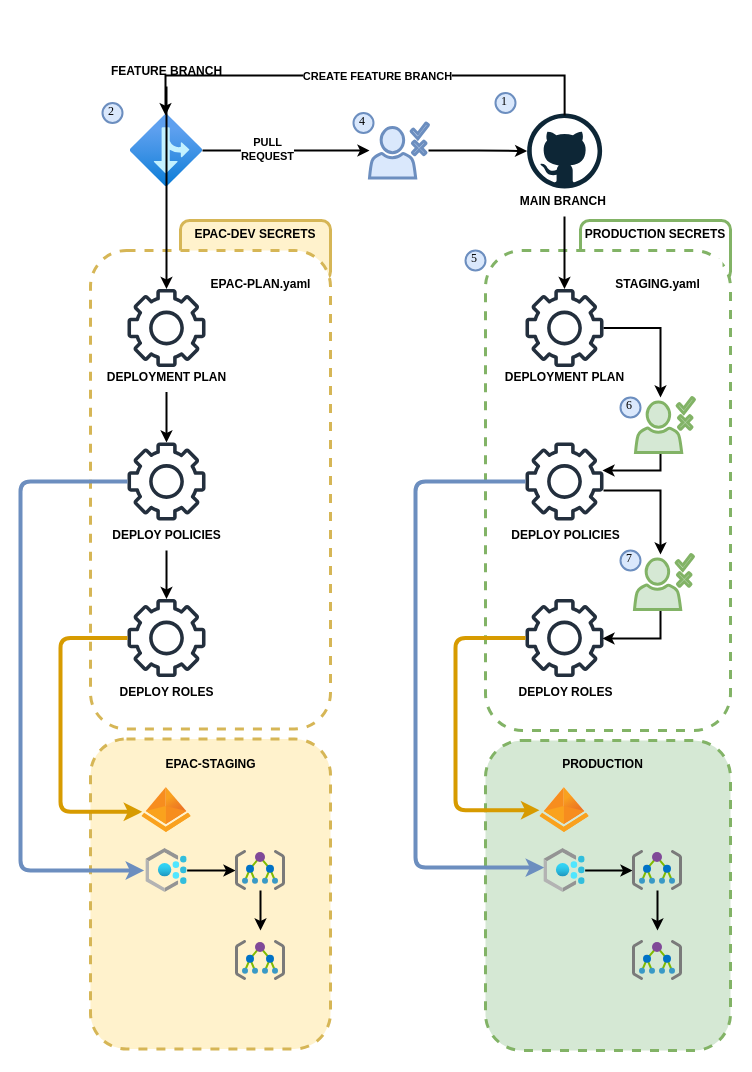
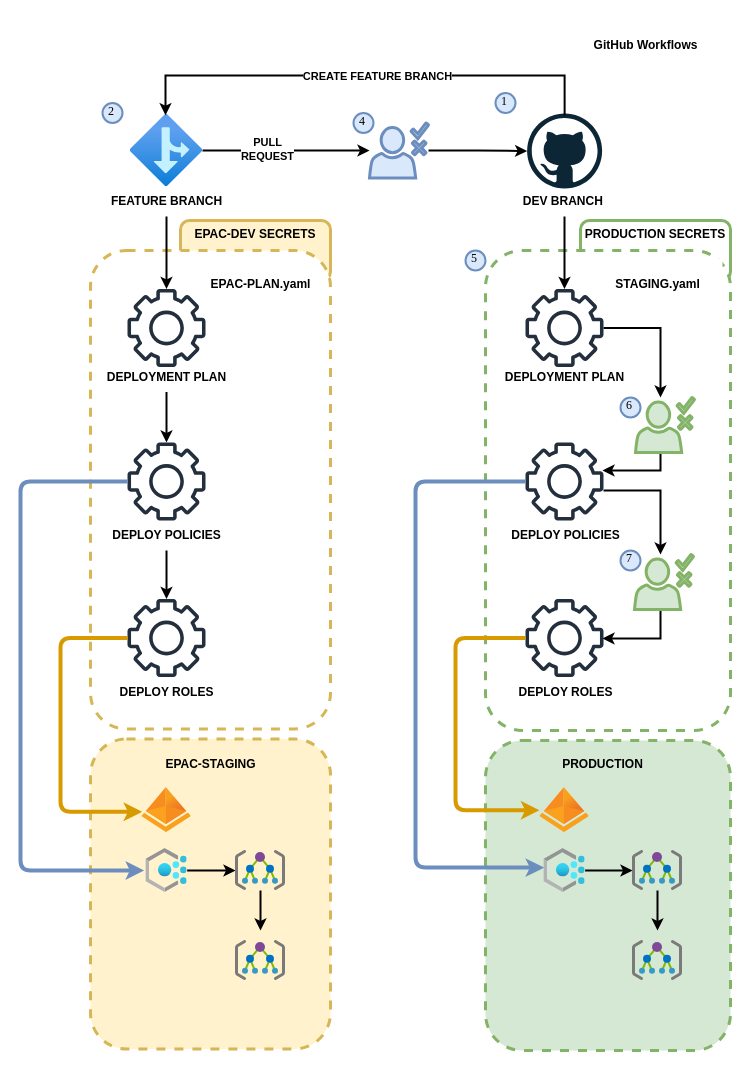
none -> (646, 46)
(167, 72) -> (167, 202)
(565, 202) -> (565, 202)
